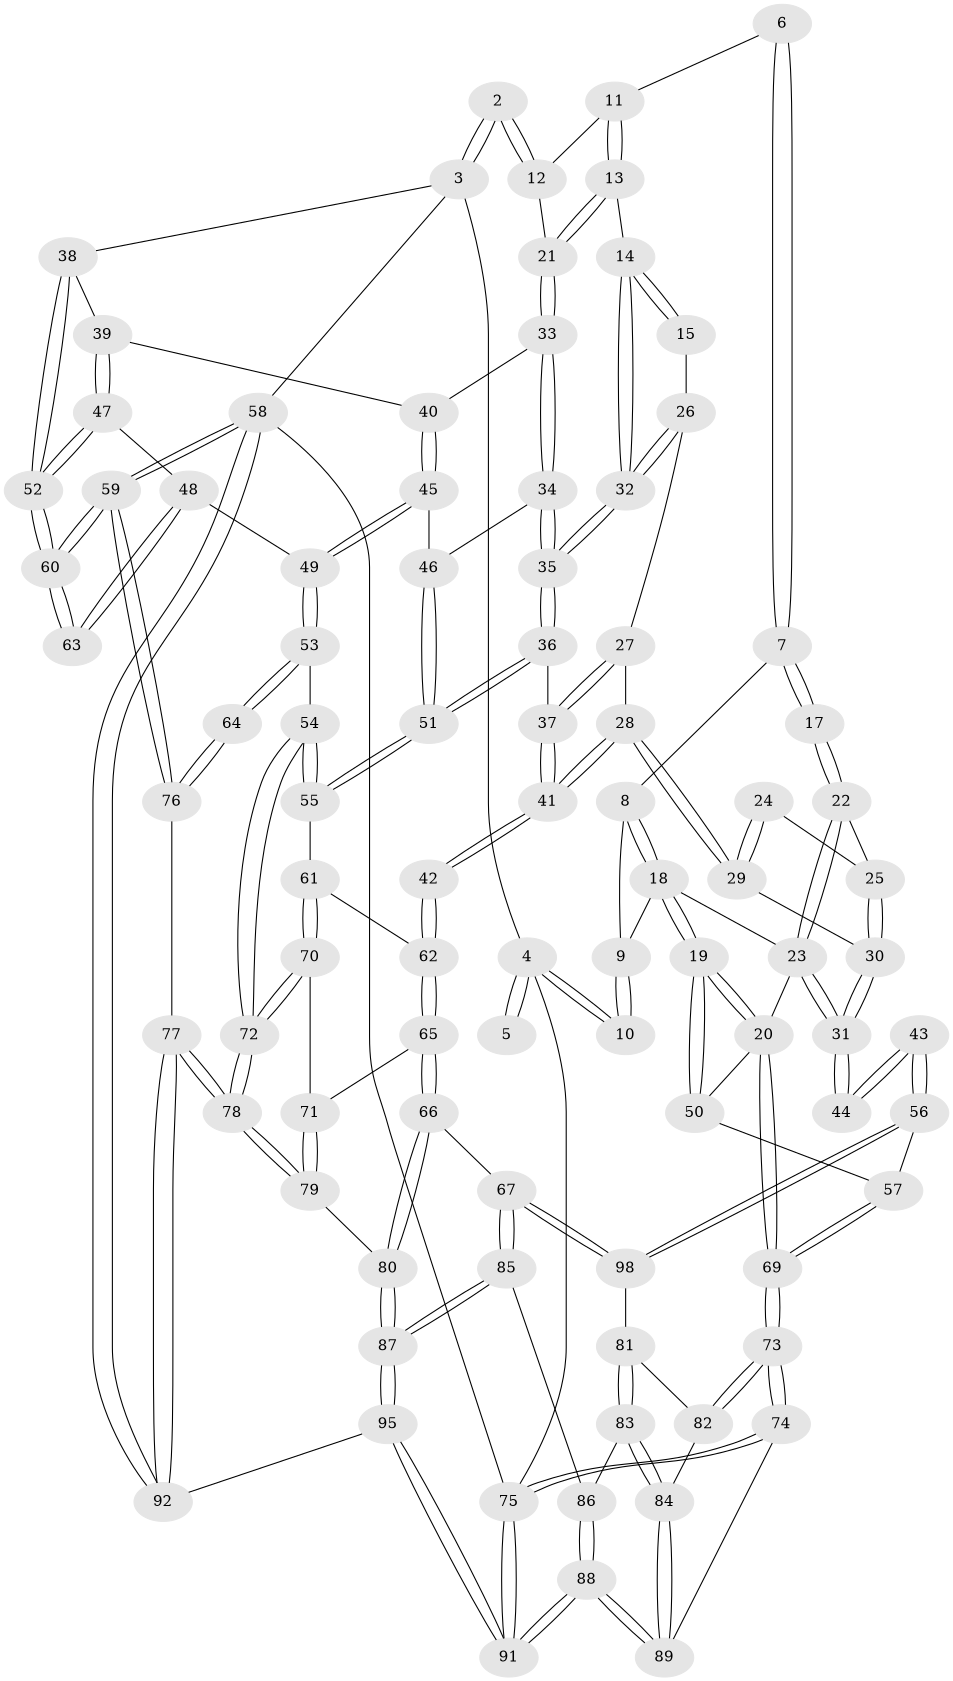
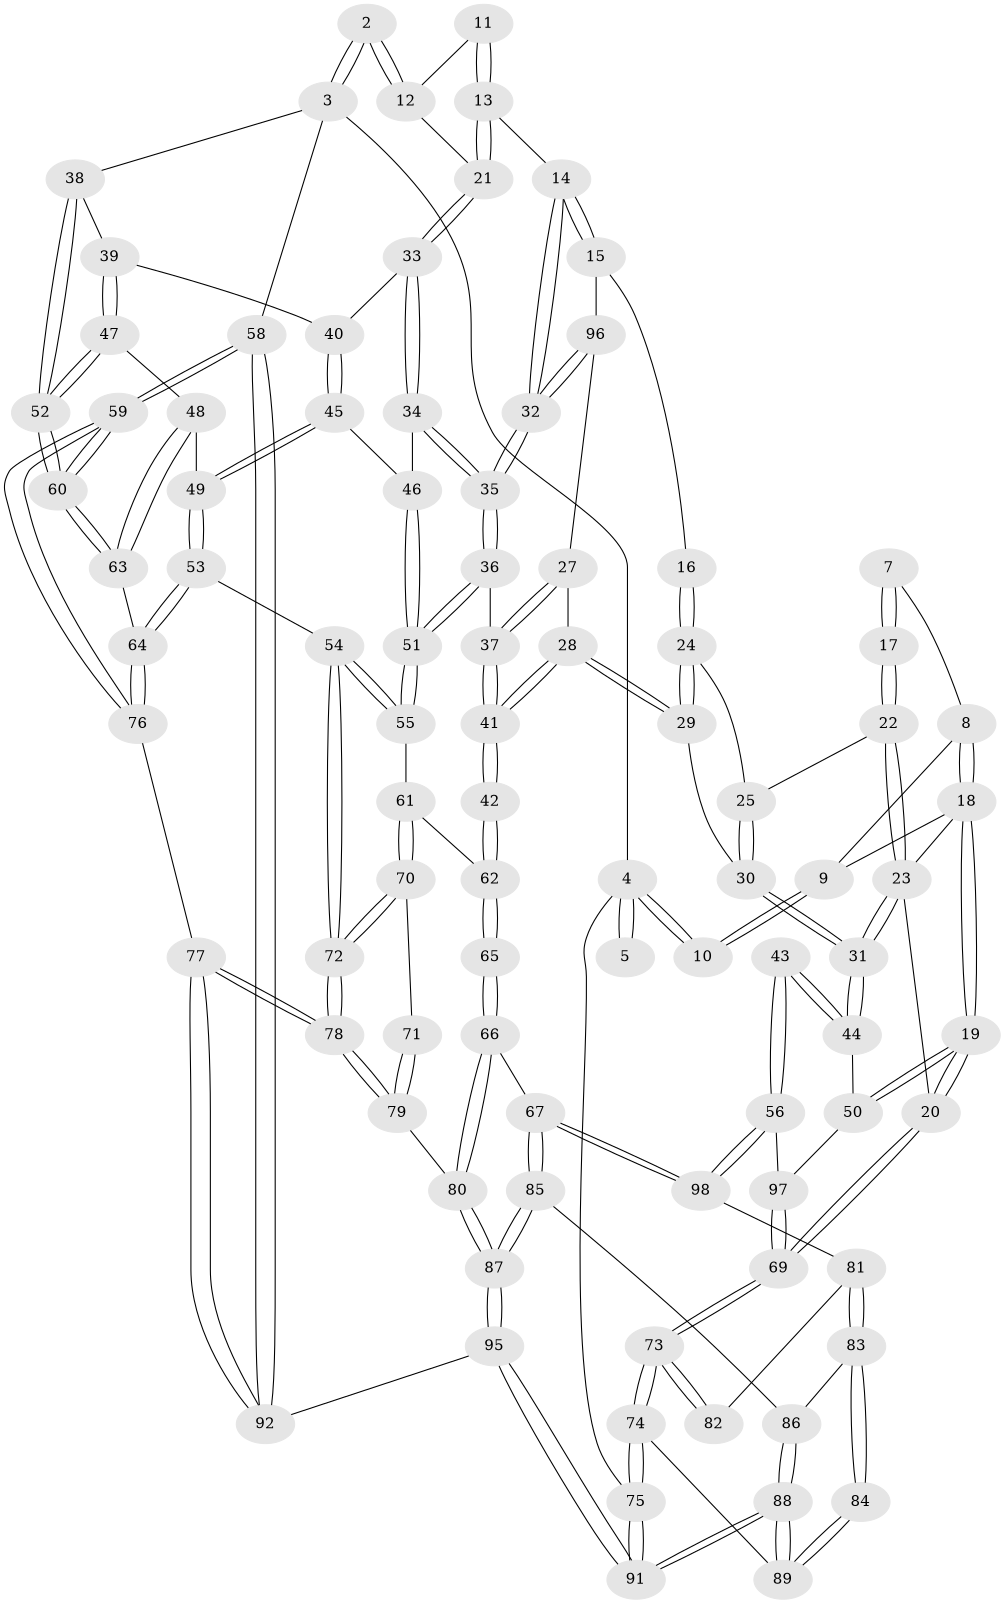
(782, 24) -> none
(686, 413) -> (596, 335)
none -> (687, 568)
none -> (128, 607)
(370, 949) -> none
(729, 1074) -> (853, 1074)
(366, 1077) -> none
(894, 1191) -> (779, 1191)
(682, 1467) -> none
